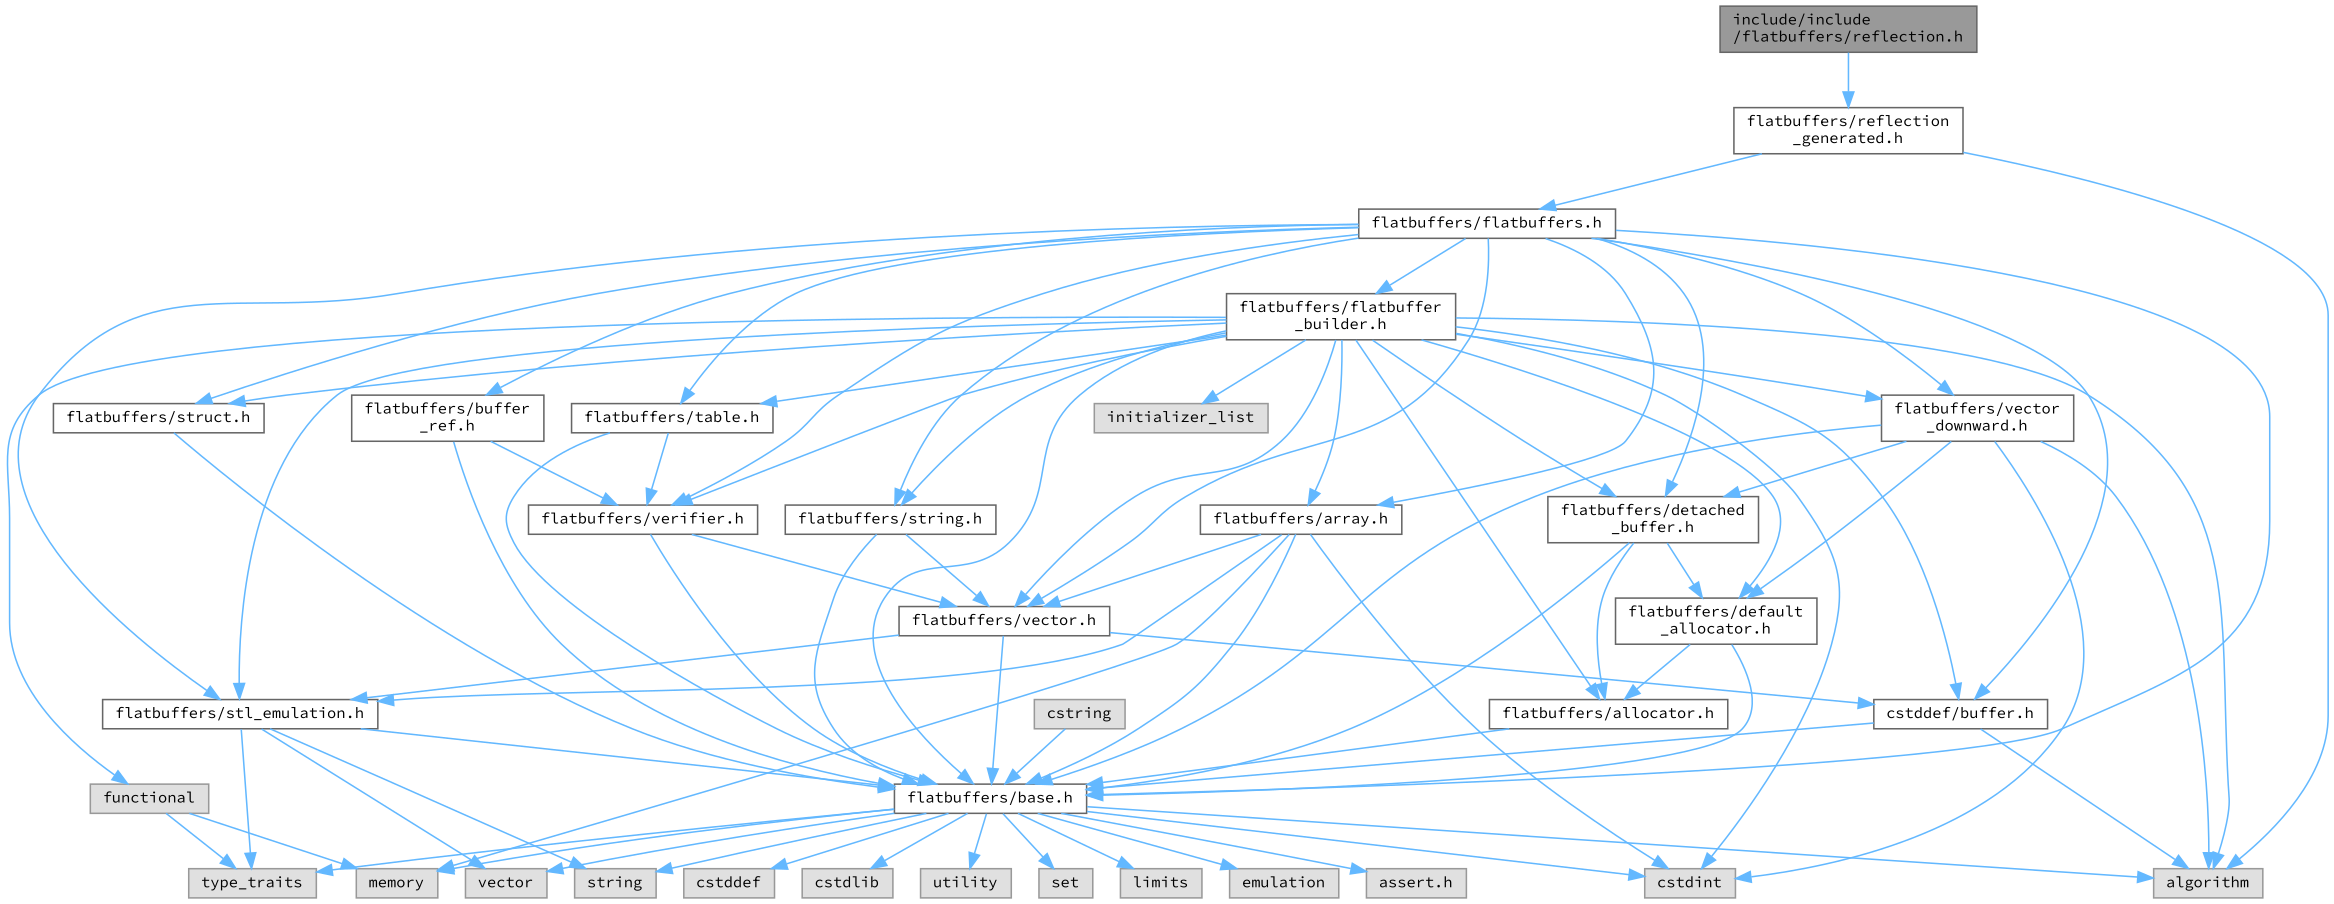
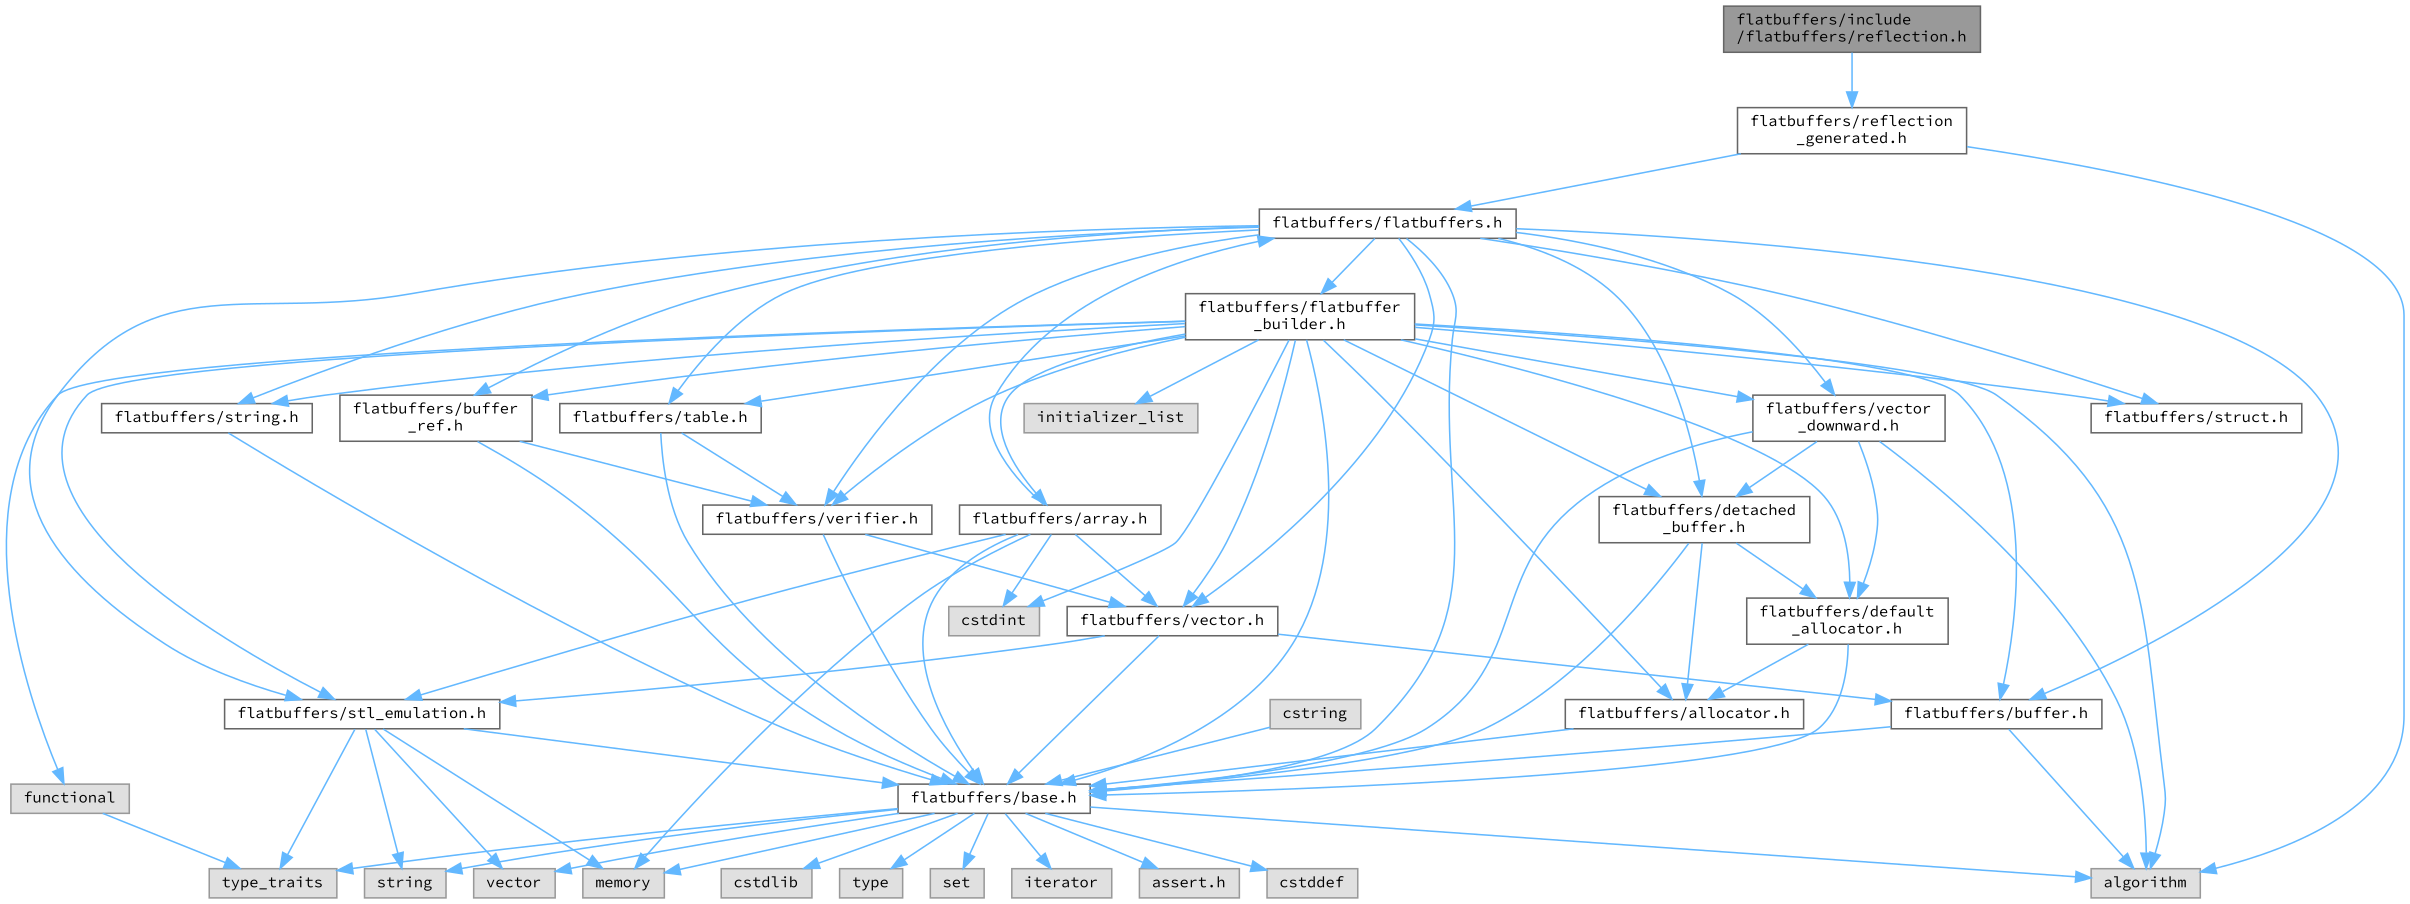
(1848, 29) -> (1852, 29)
none -> (866, 356)
(1631, 434) -> (1074, 314)
(934, 559) -> none
(500, 664) -> none
(1961, 714) -> (1997, 714)
(2049, 745) -> none
(266, 839) -> (486, 794)
(1358, 843) -> none
(966, 883) -> (871, 883)
(1161, 883) -> none
(1284, 883) -> (1062, 883)
